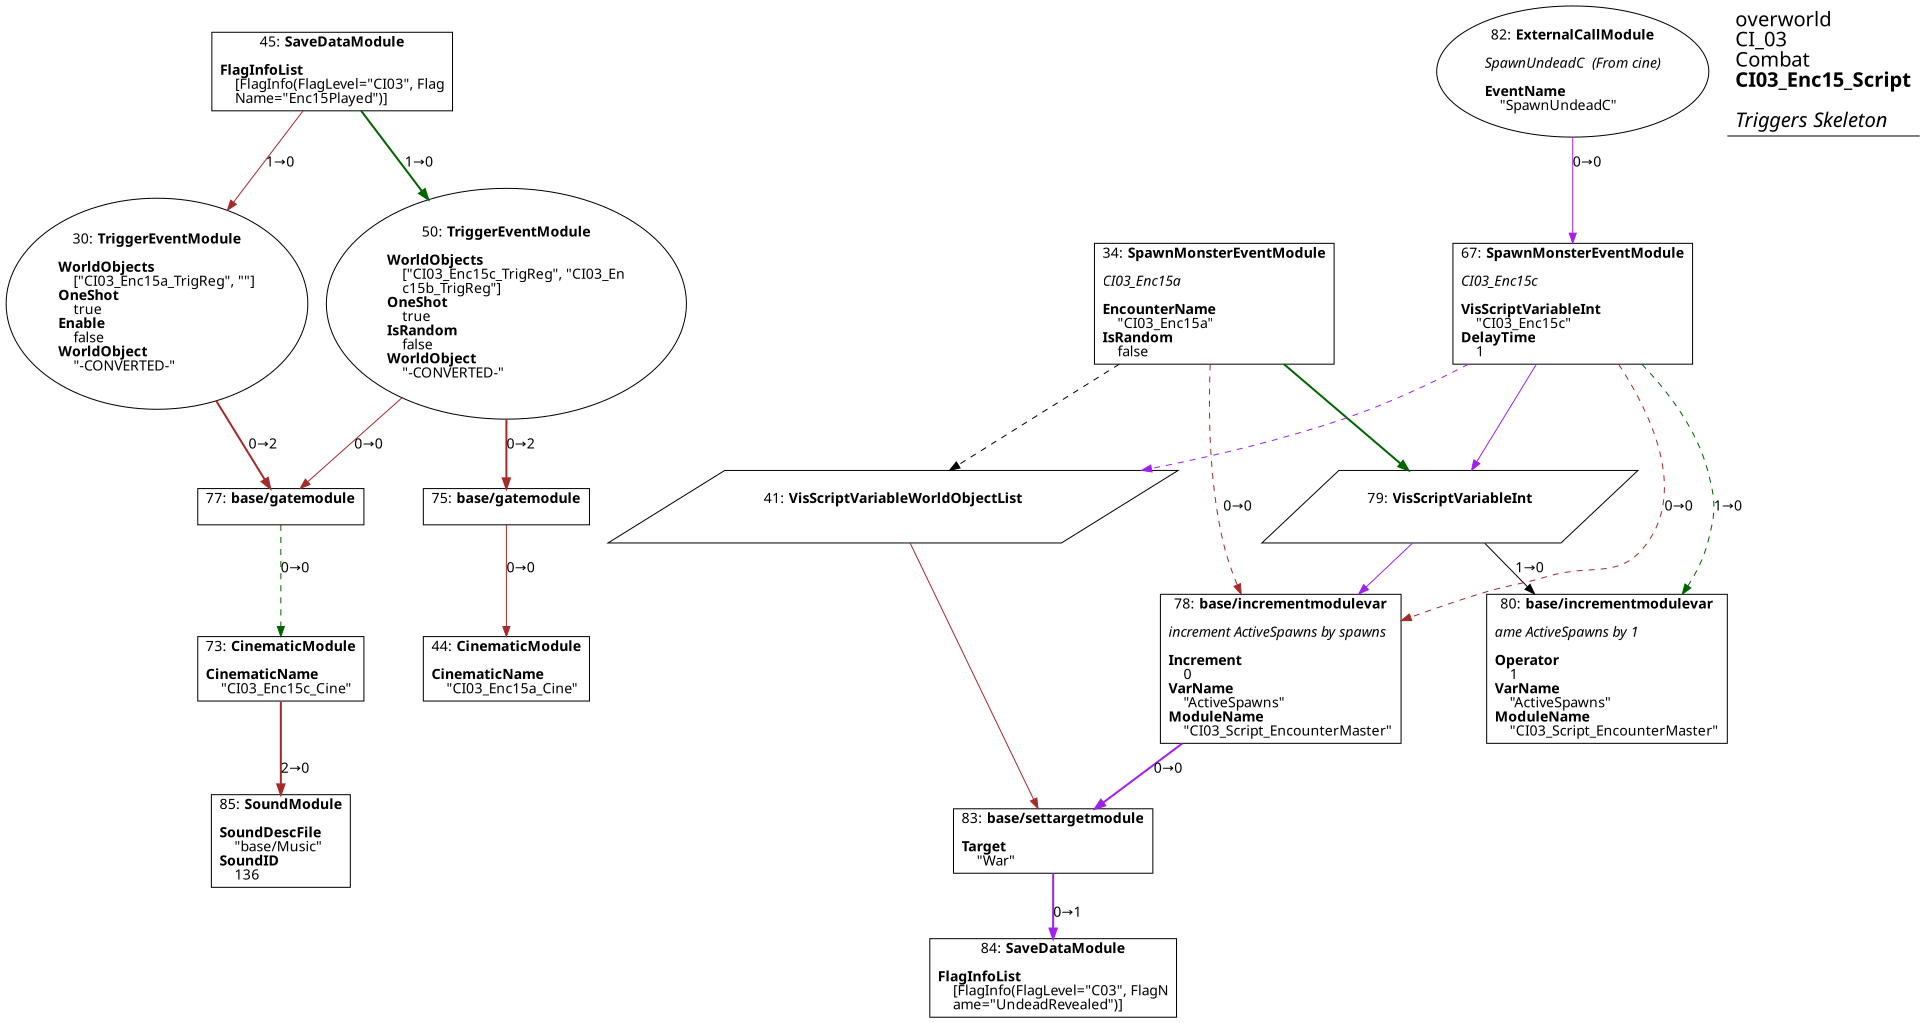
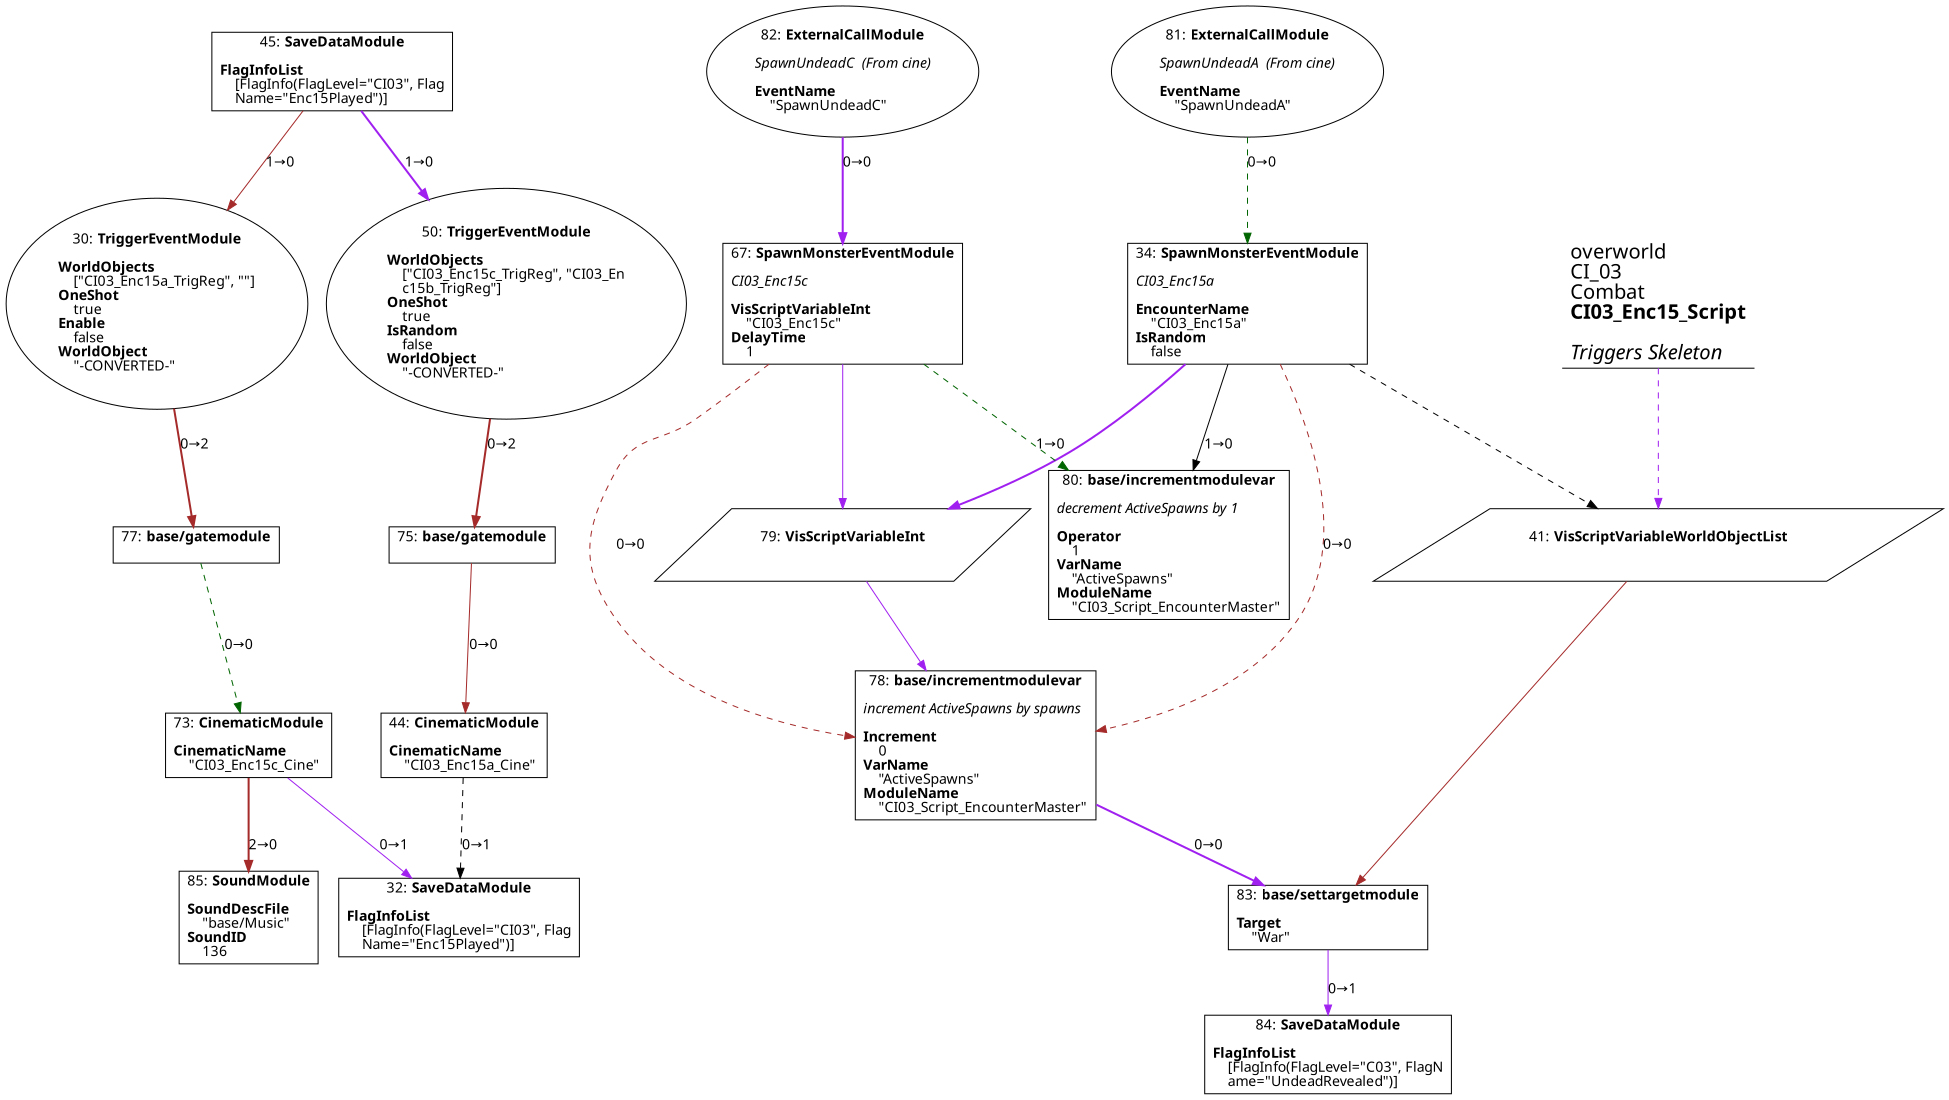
none -> (1248, 71)
(392, 151) -> (392, 151)
(1573, 185) -> (843, 185)
(1339, 411) -> (1079, 446)
(1314, 428) -> (1658, 433)
(355, 440) -> none
(1506, 565) -> (1212, 412)
(1567, 633) -> (1148, 509)
(1053, 901) -> (1328, 977)
none -> (459, 918)
